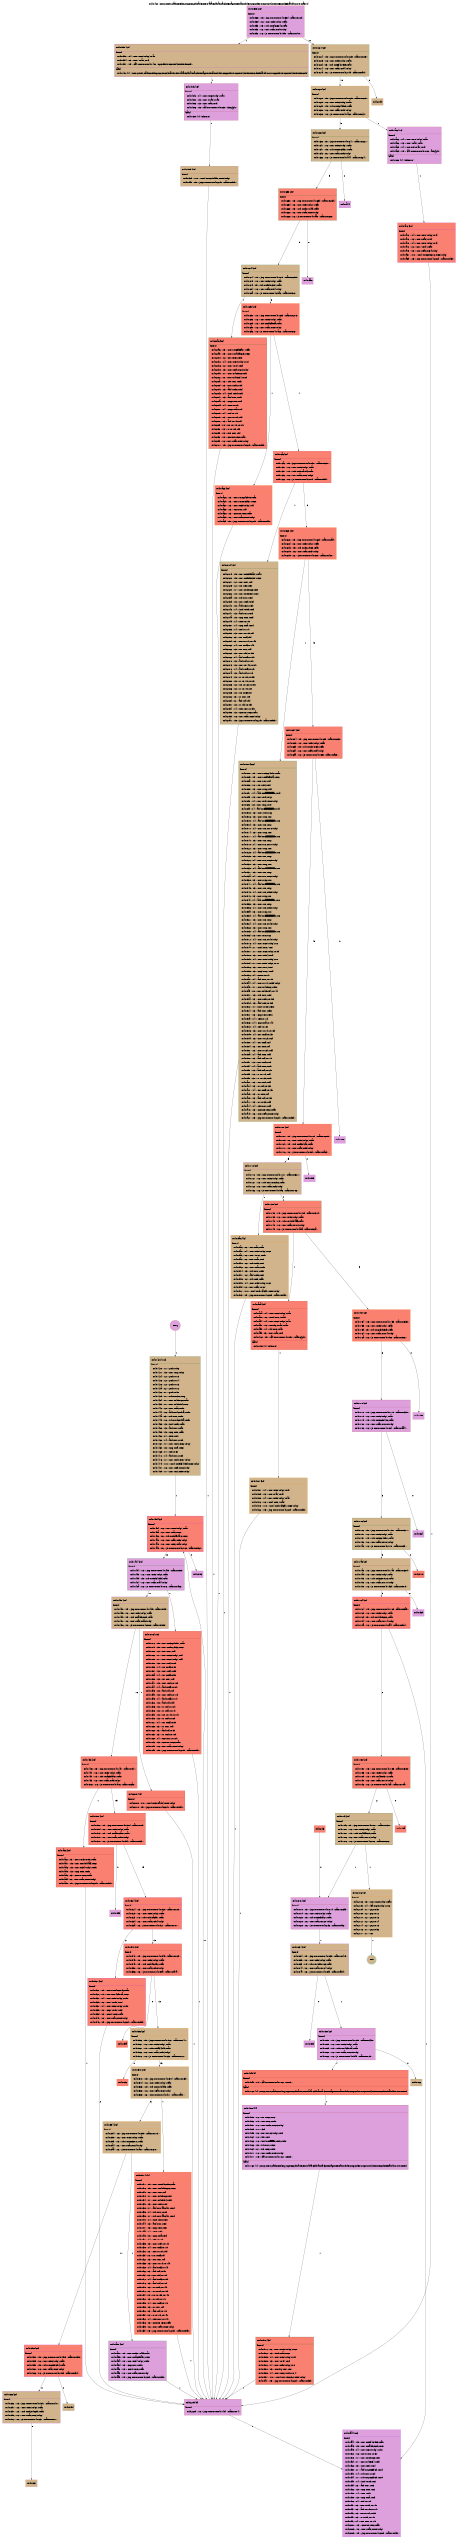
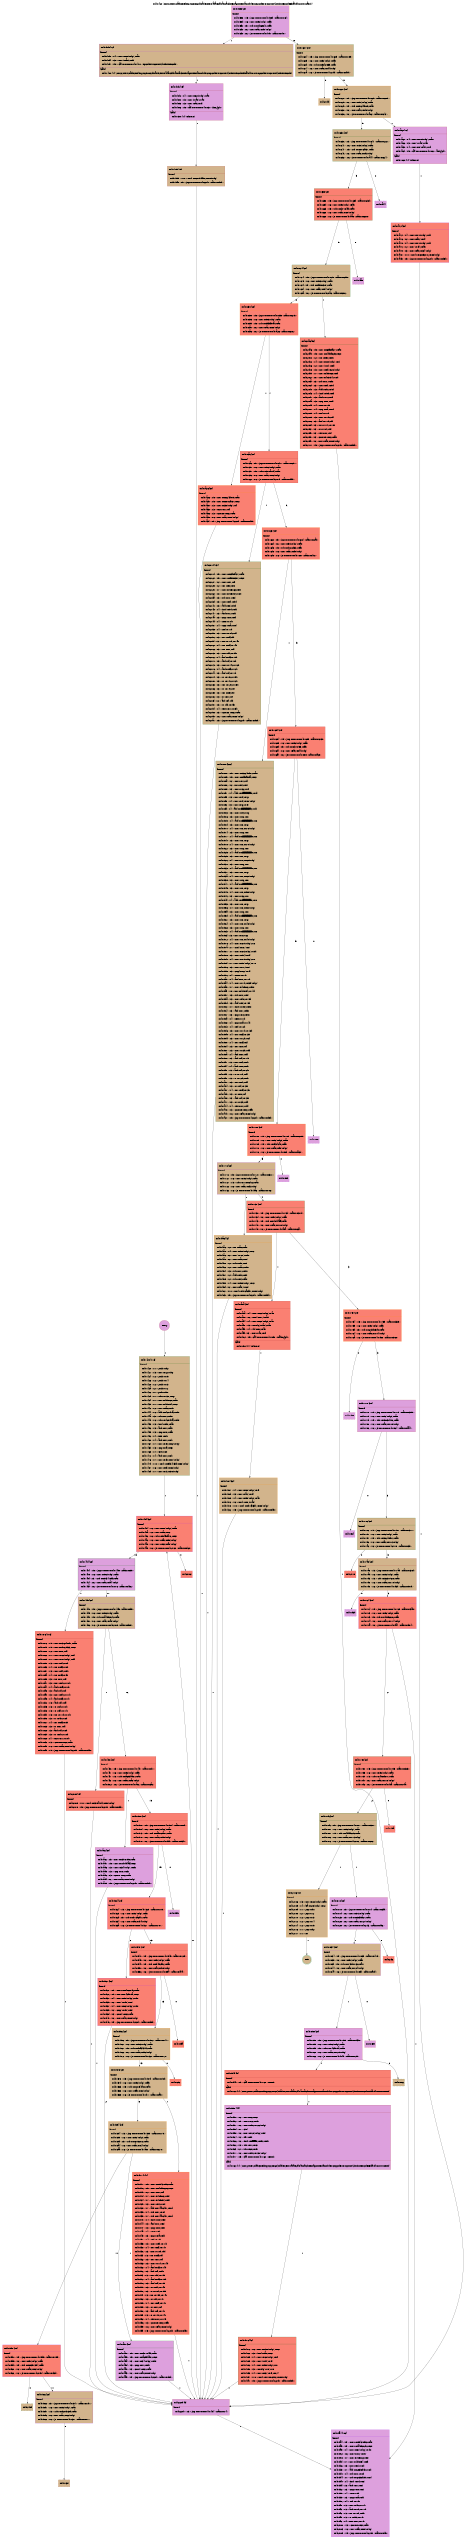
(197, 1574) -> (187, 1574)
(320, 1864) -> (381, 1942)
(85, 1867) -> (124, 1867)
